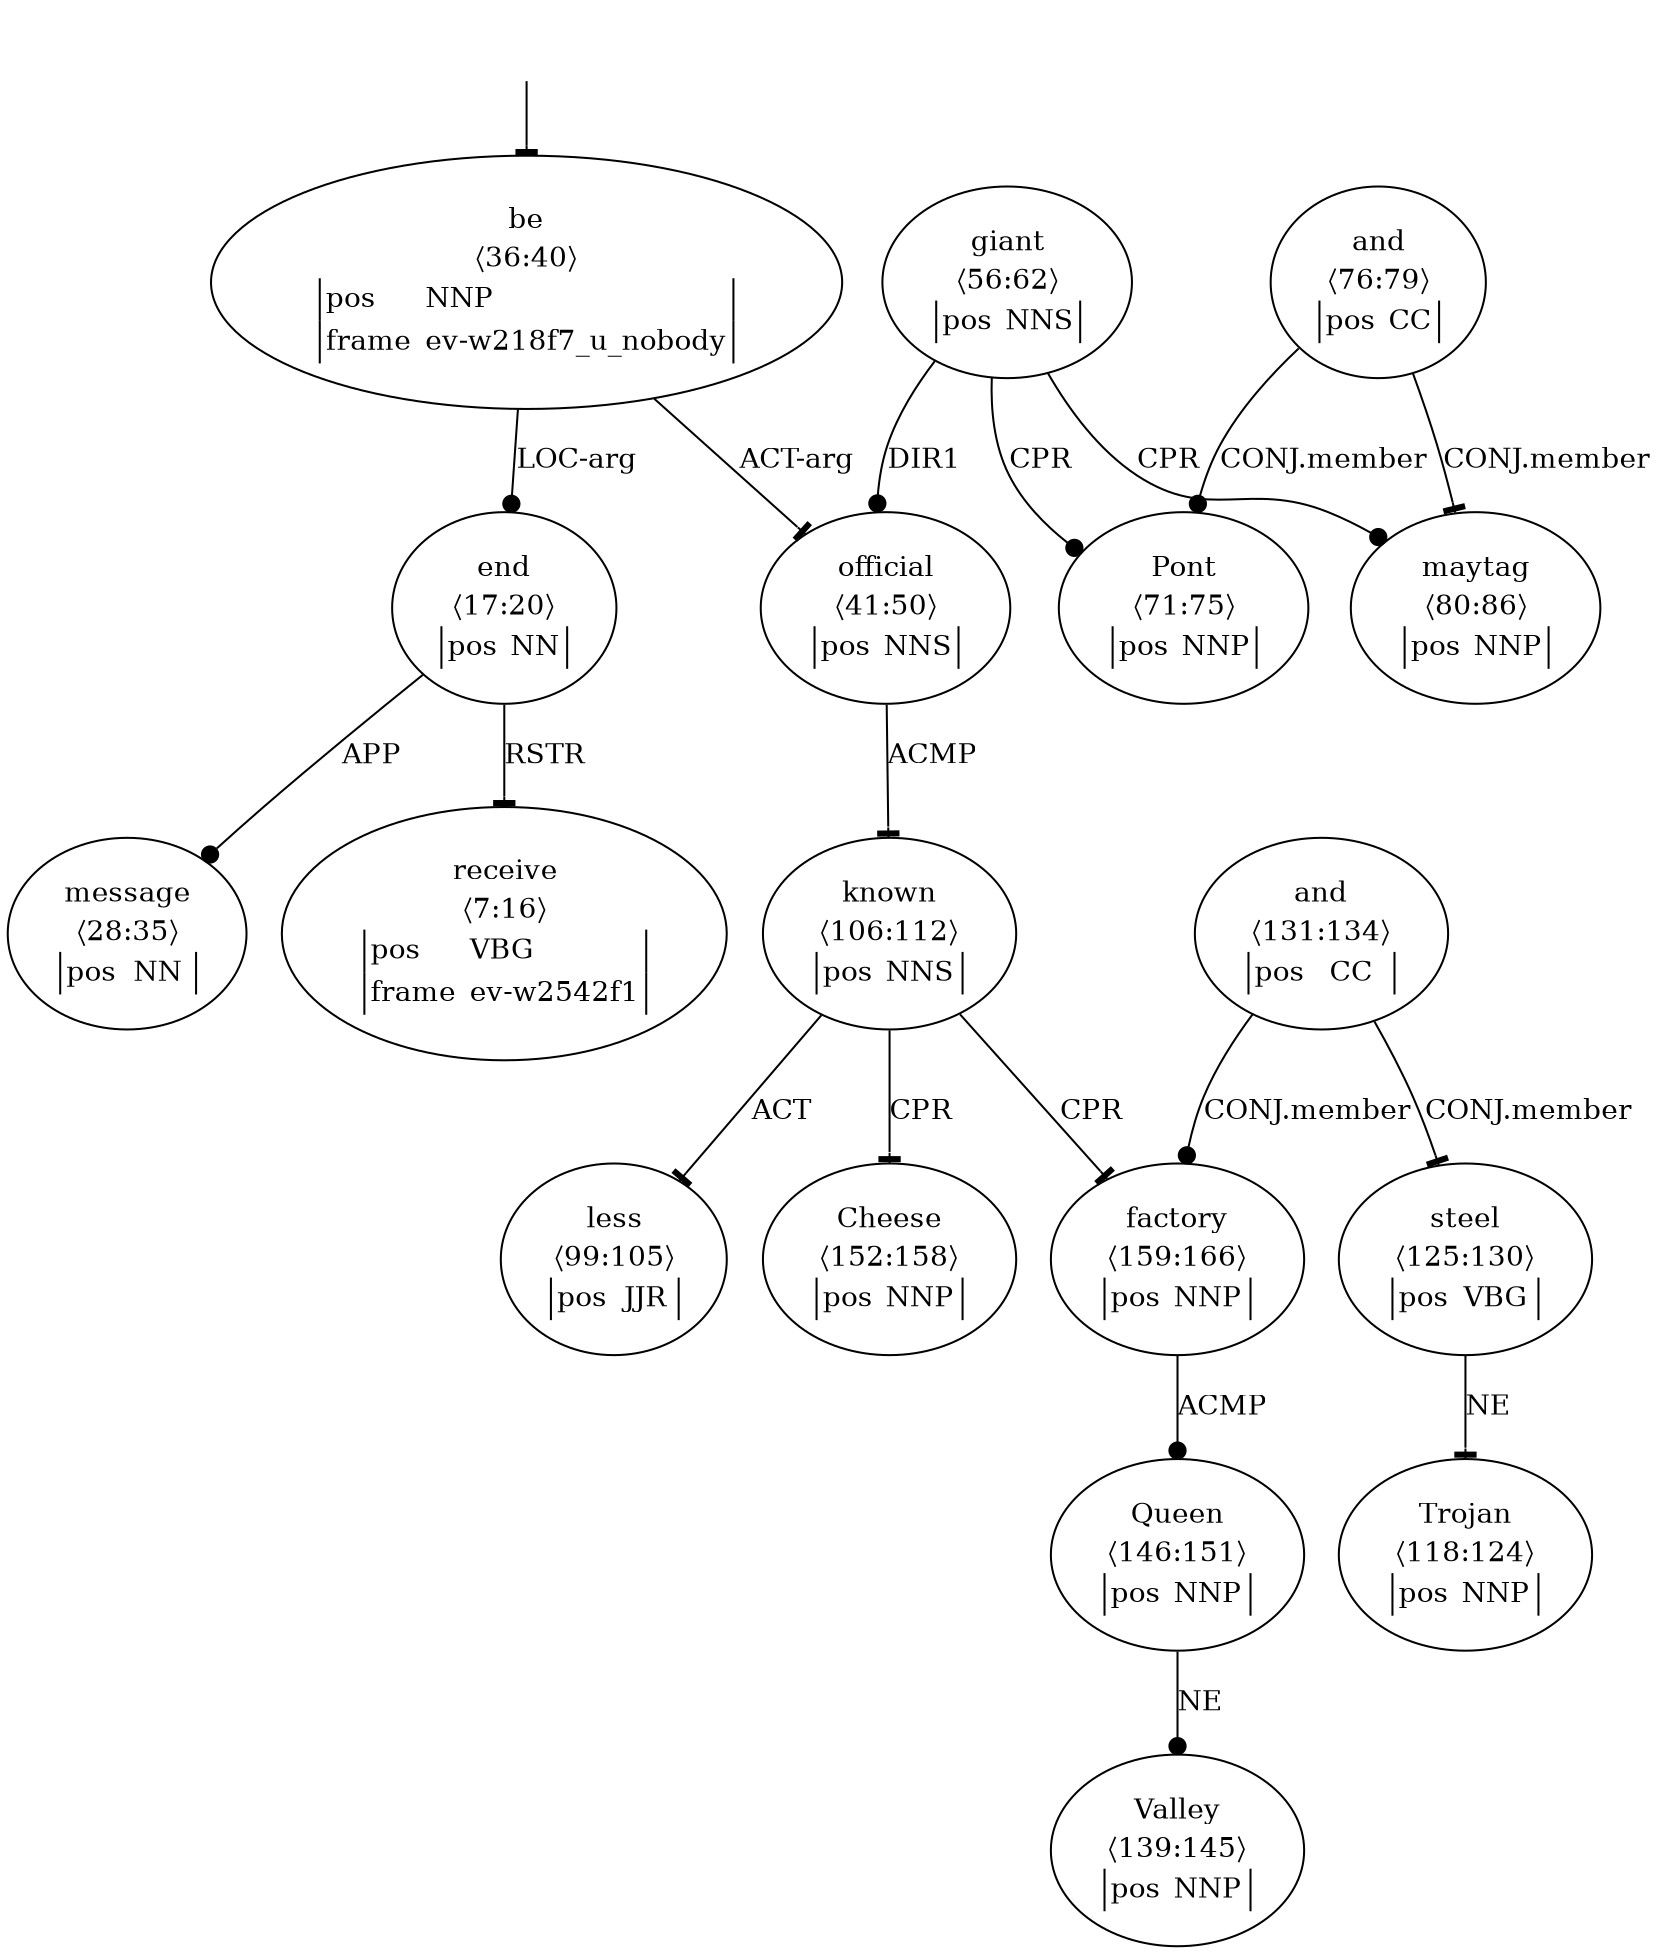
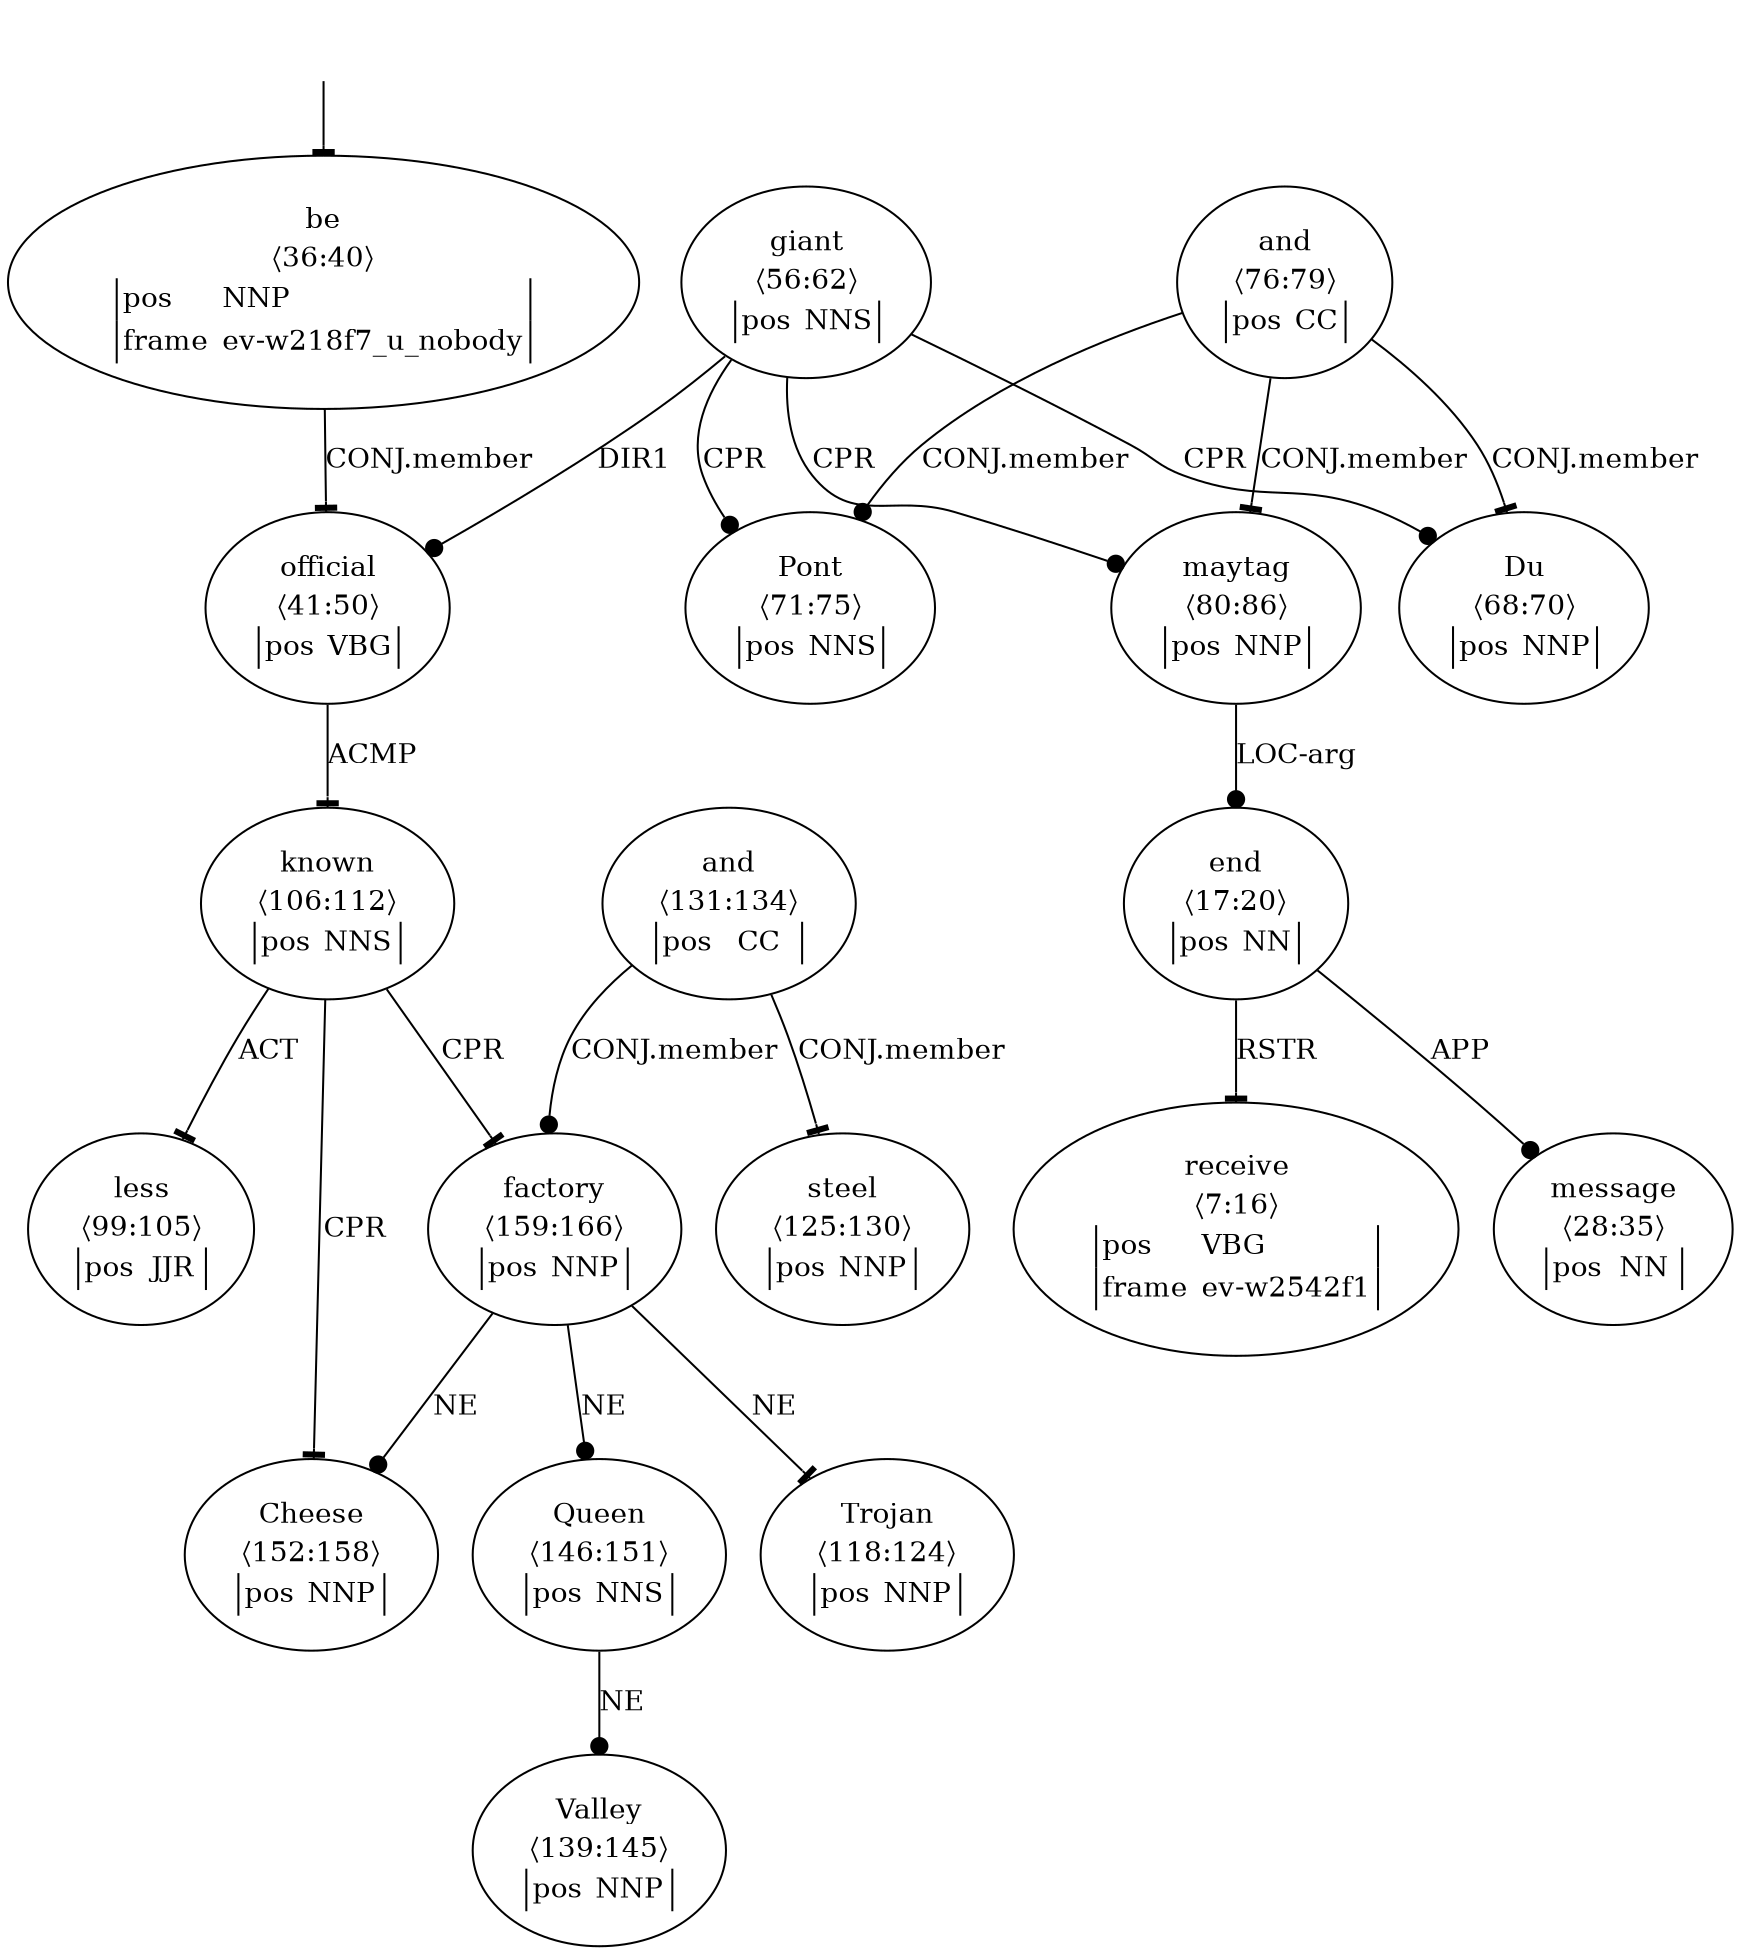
(515, 452) -> (1236, 748)
(797, 460) -> (430, 460)
none -> (1524, 608)
(918, 647) -> (360, 647)
(1216, 647) -> (843, 647)
(1496, 1298) -> (873, 1268)
none -> (438, 1385)
(1465, 1402) -> (717, 1388)
(1223, 1407) -> (604, 1407)
(1208, 1593) -> (630, 1593)
